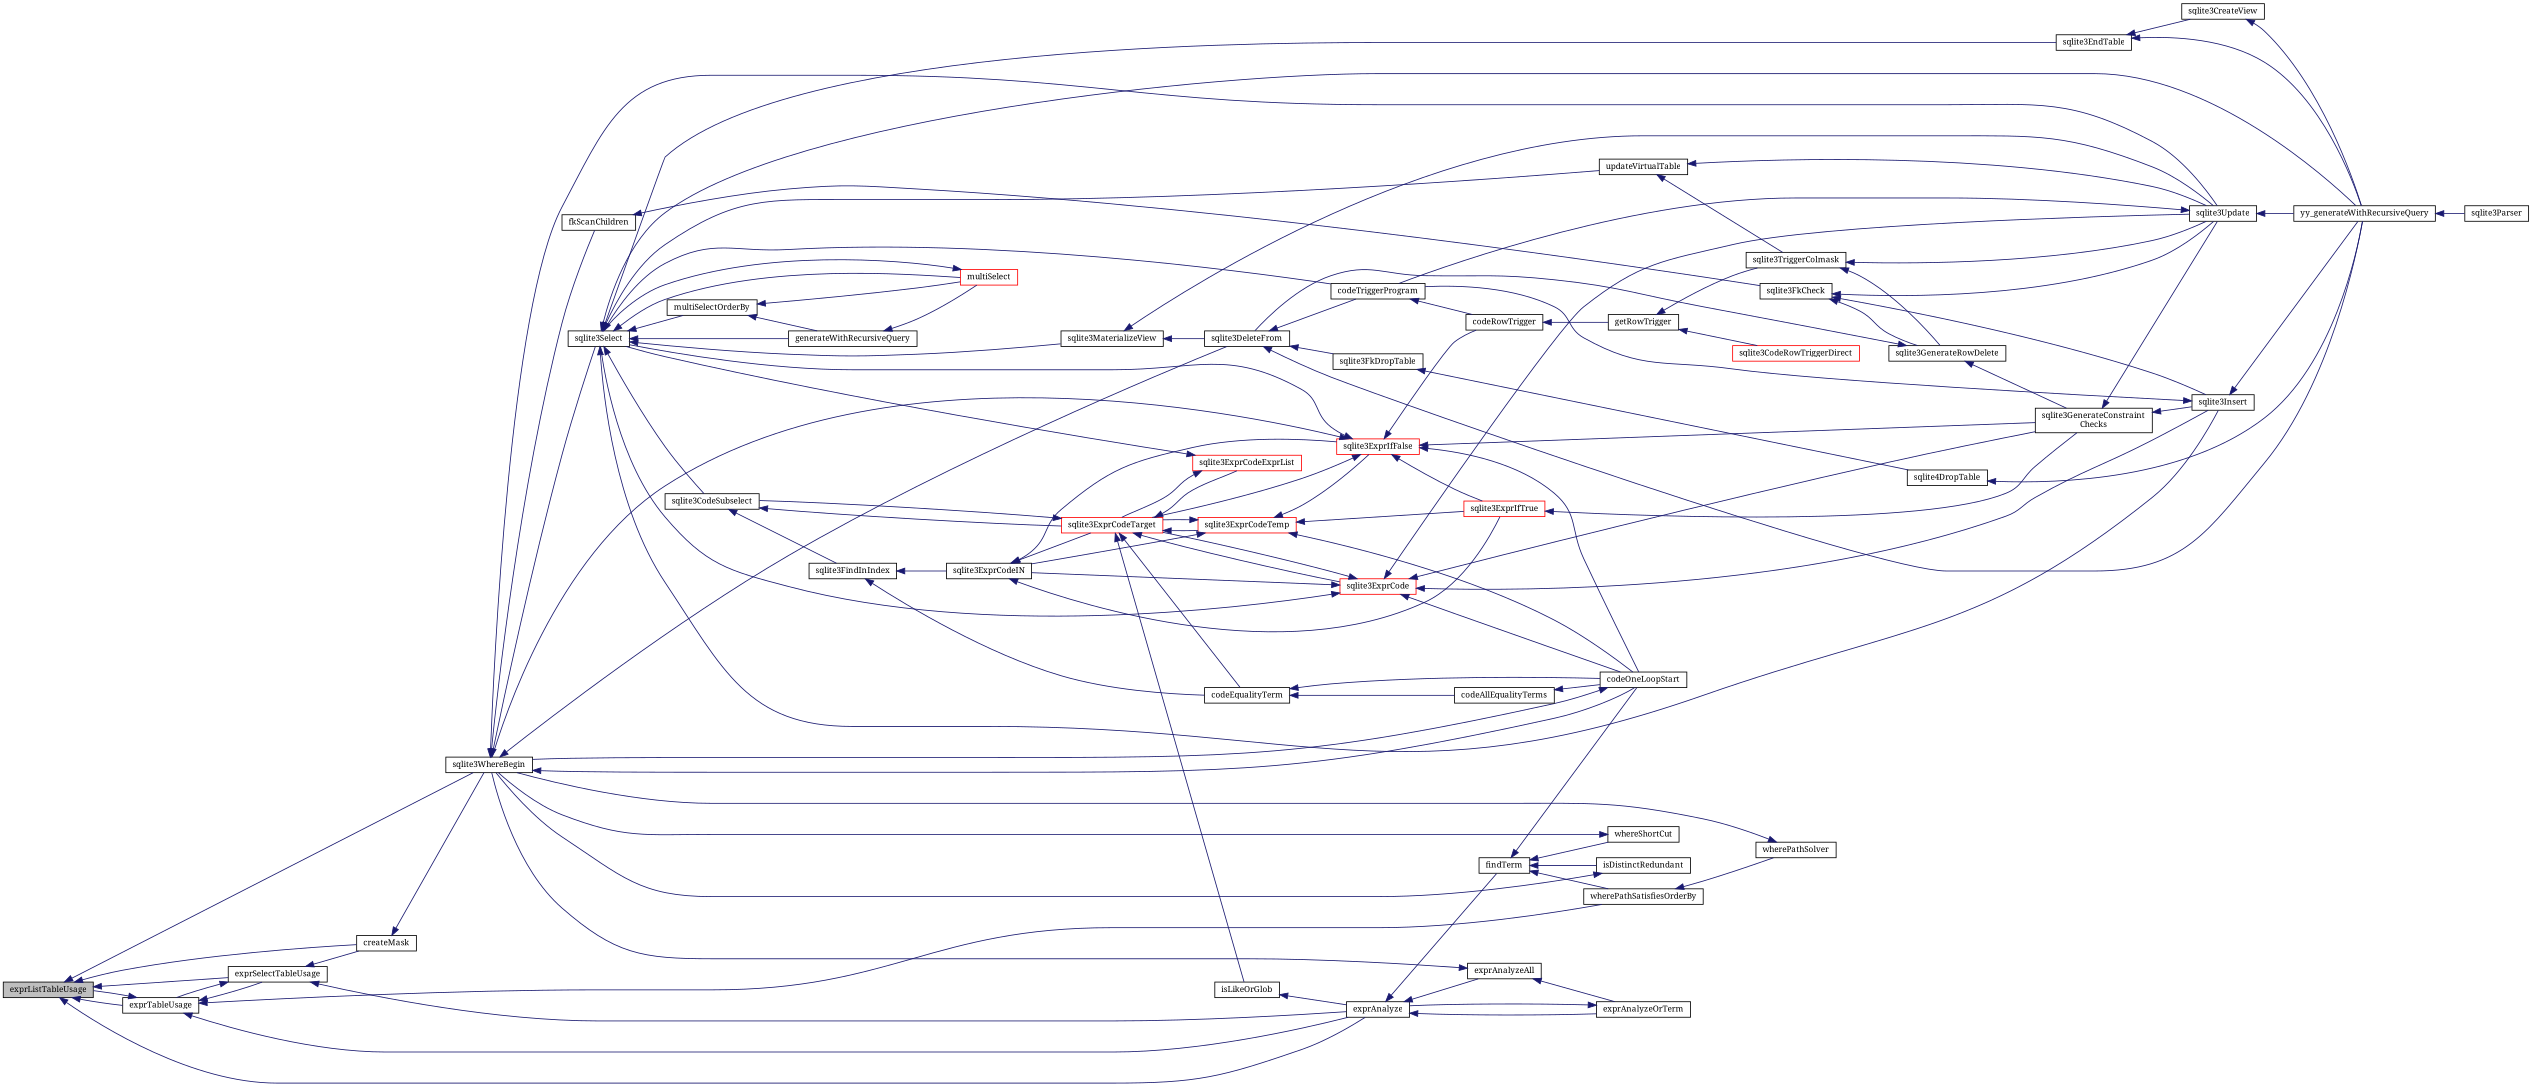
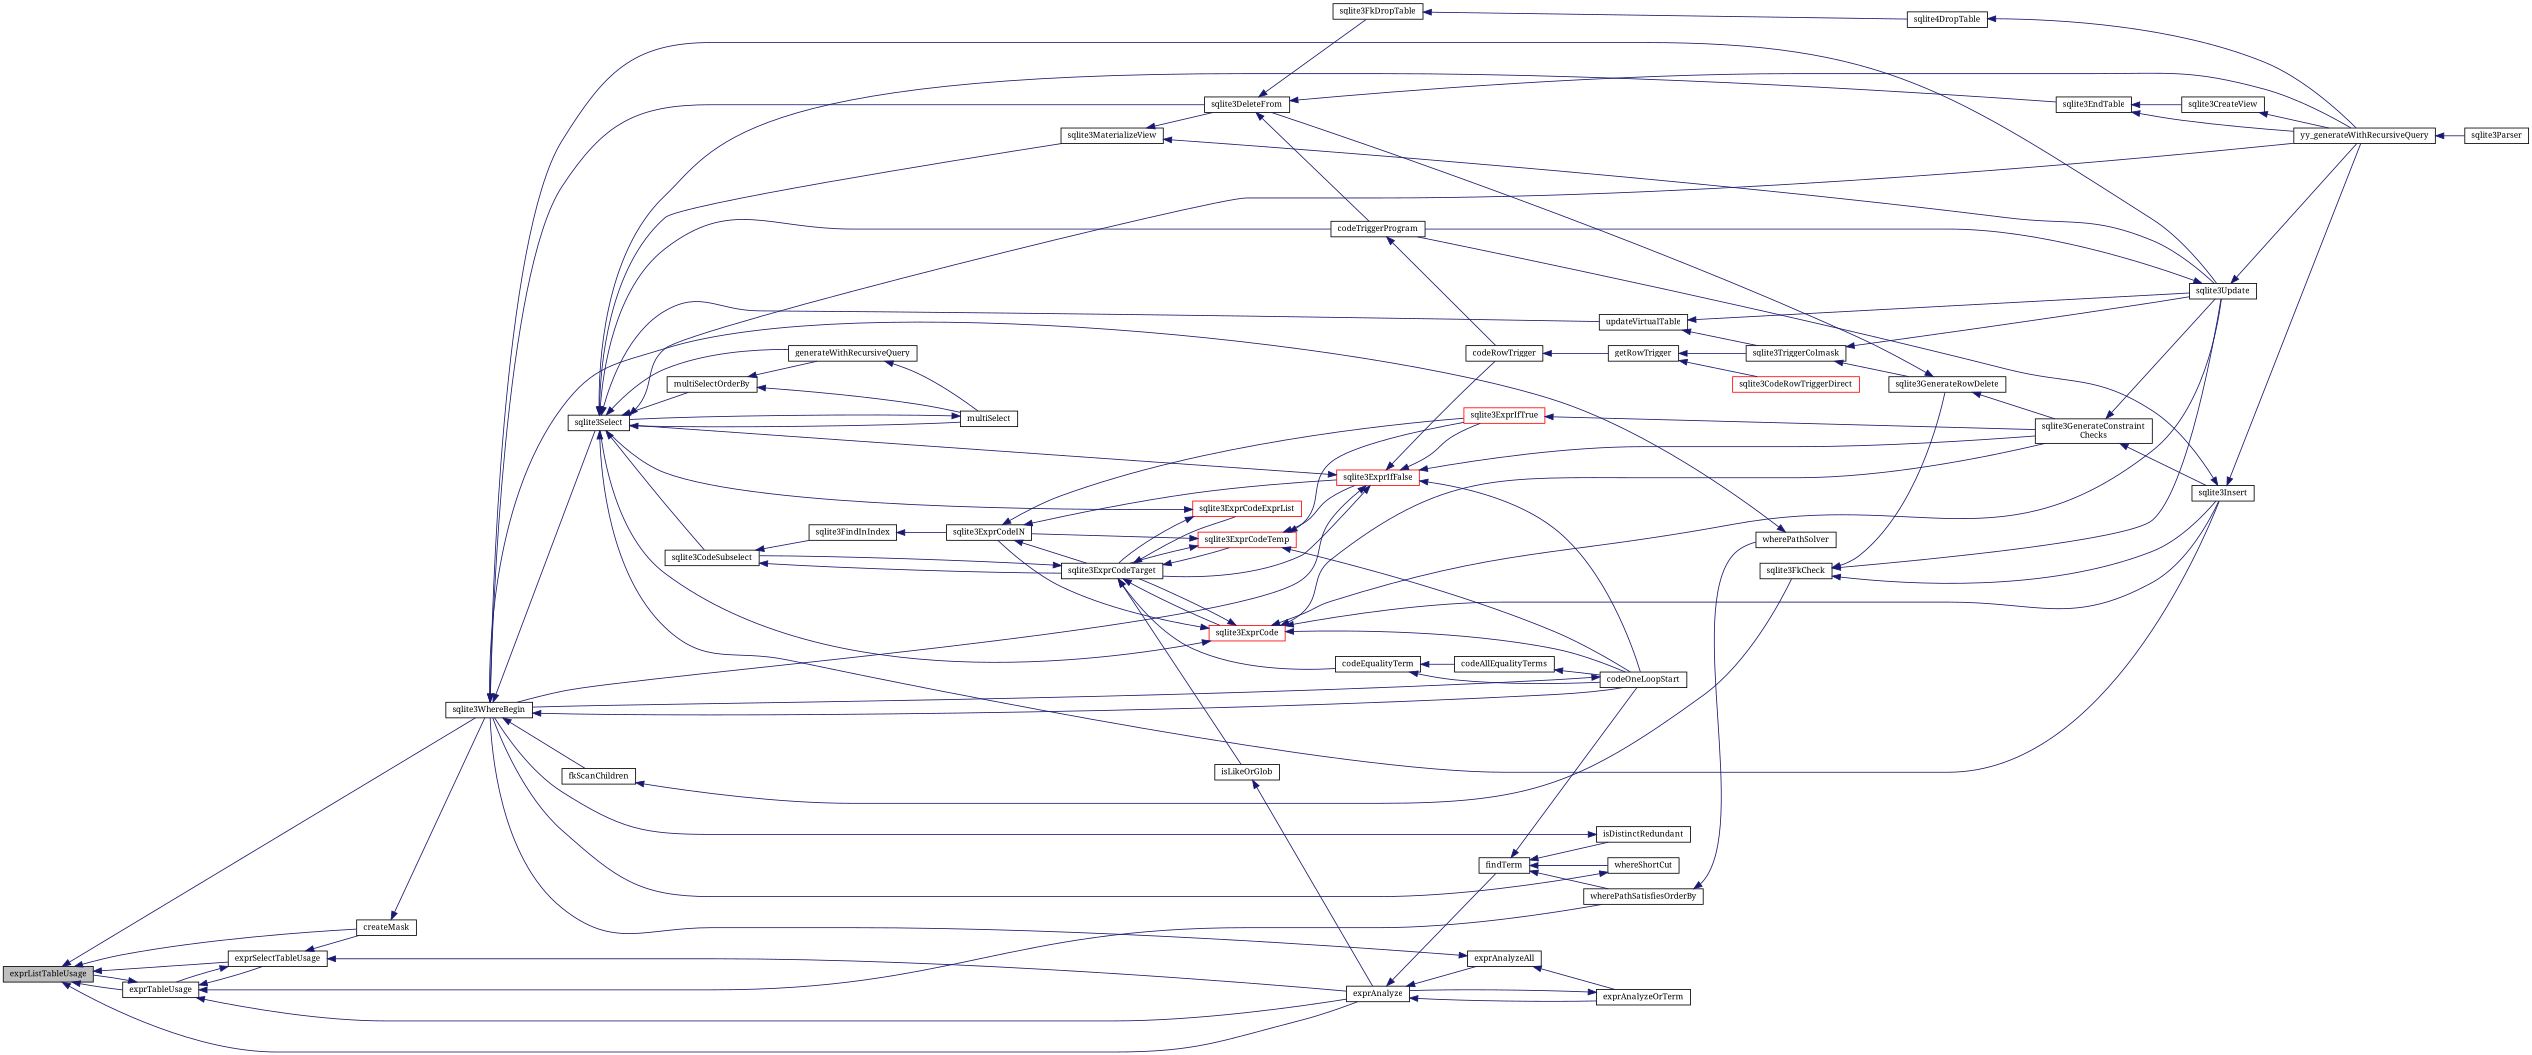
(989, 277) -> (989, 419)
(1112, 525) -> (1112, 571)
(1030, 665) -> none
